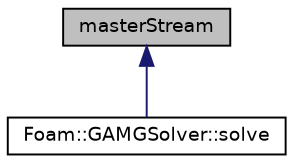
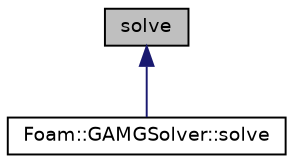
(147, 27) -> (147, 27)
